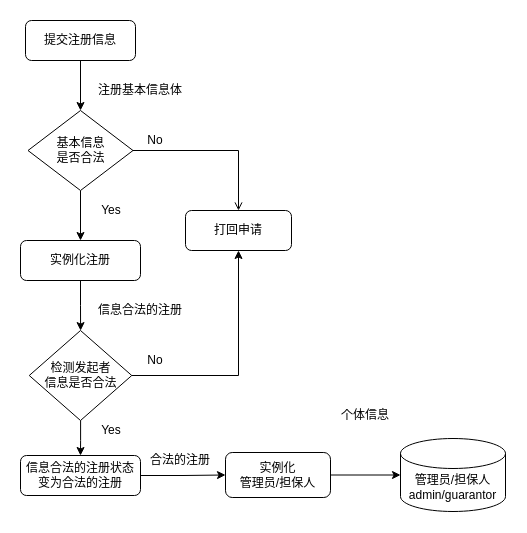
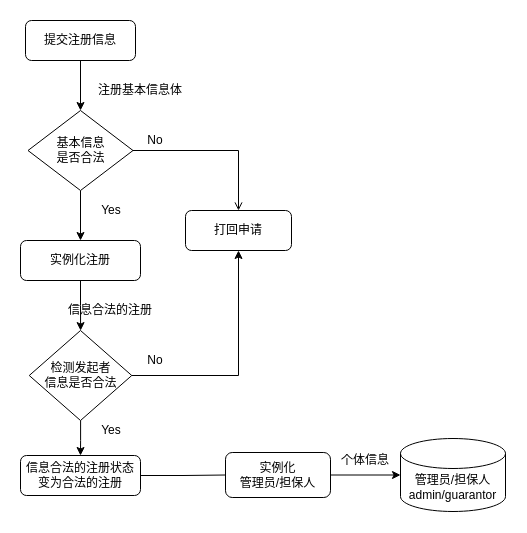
(141, 311) -> (111, 311)
(366, 416) -> (366, 461)
(181, 461) -> none
(217, 475) -> (219, 475)
